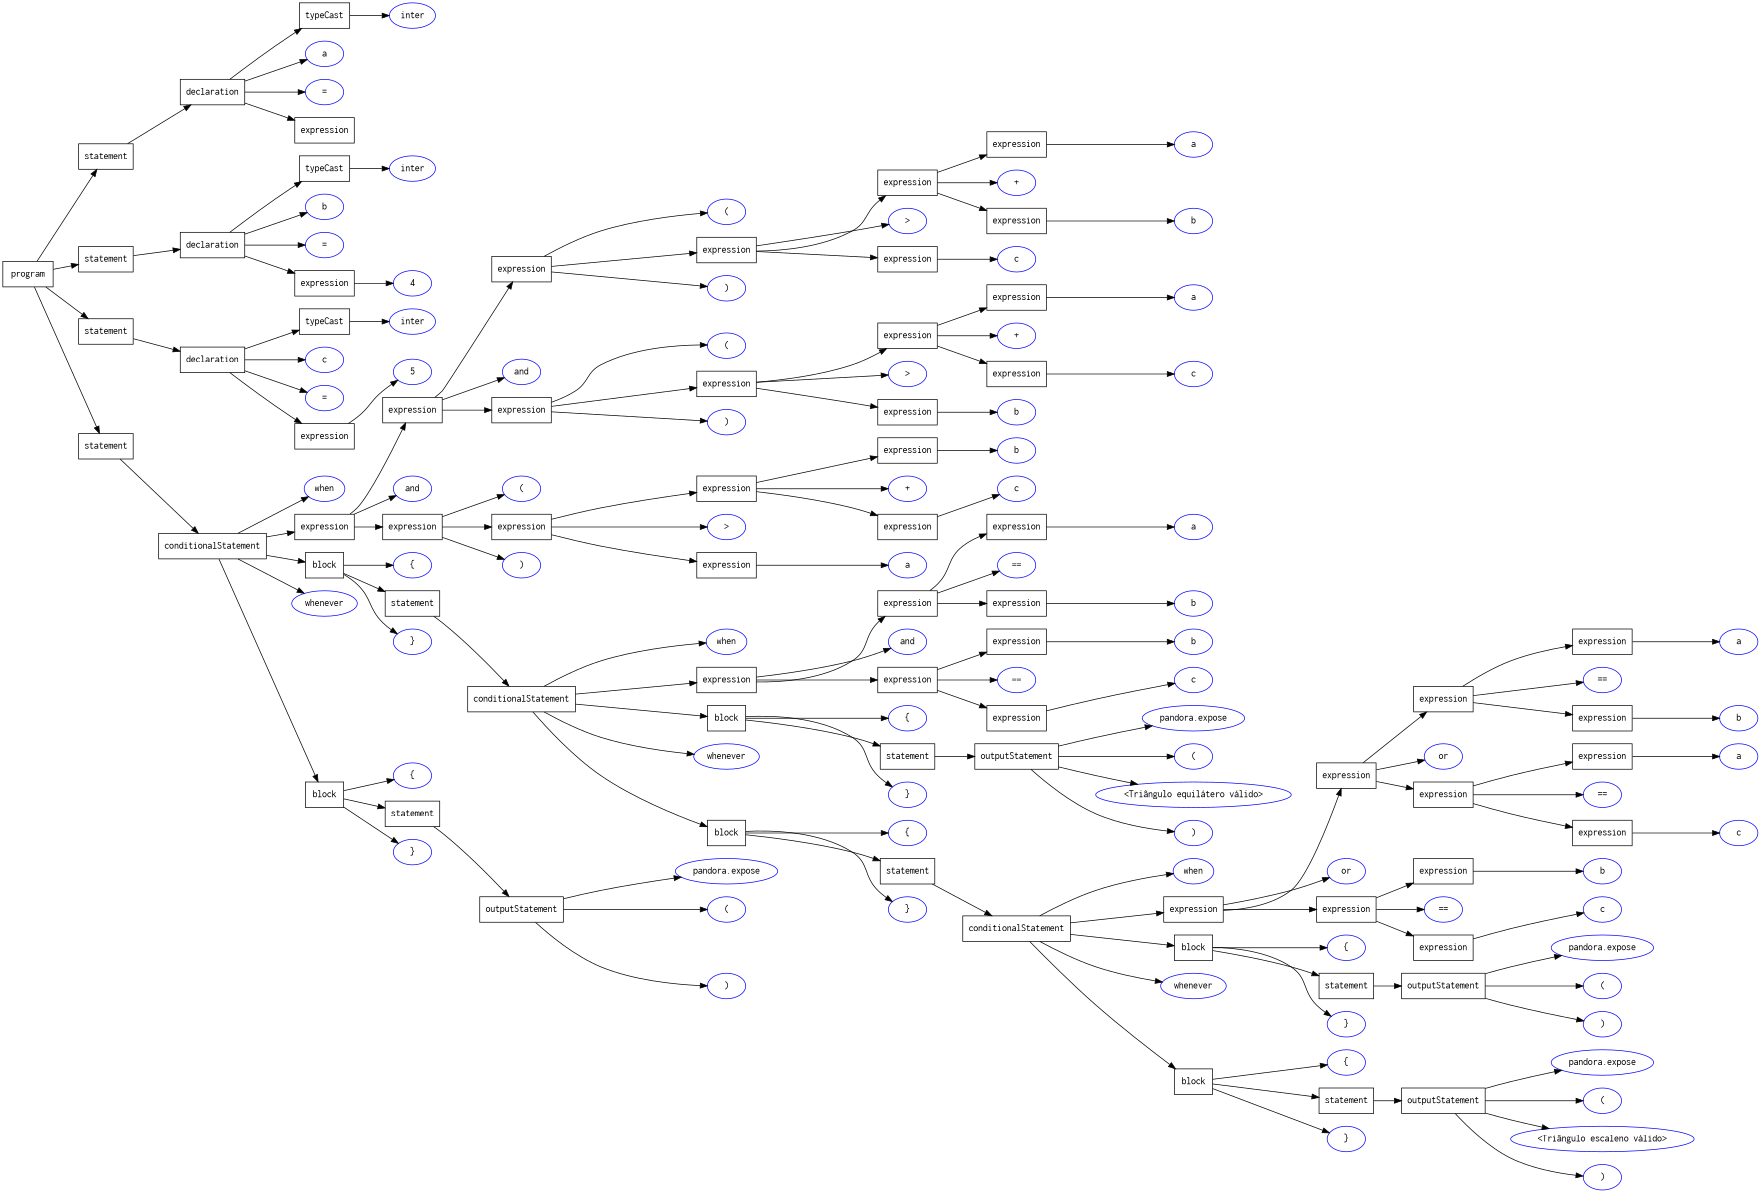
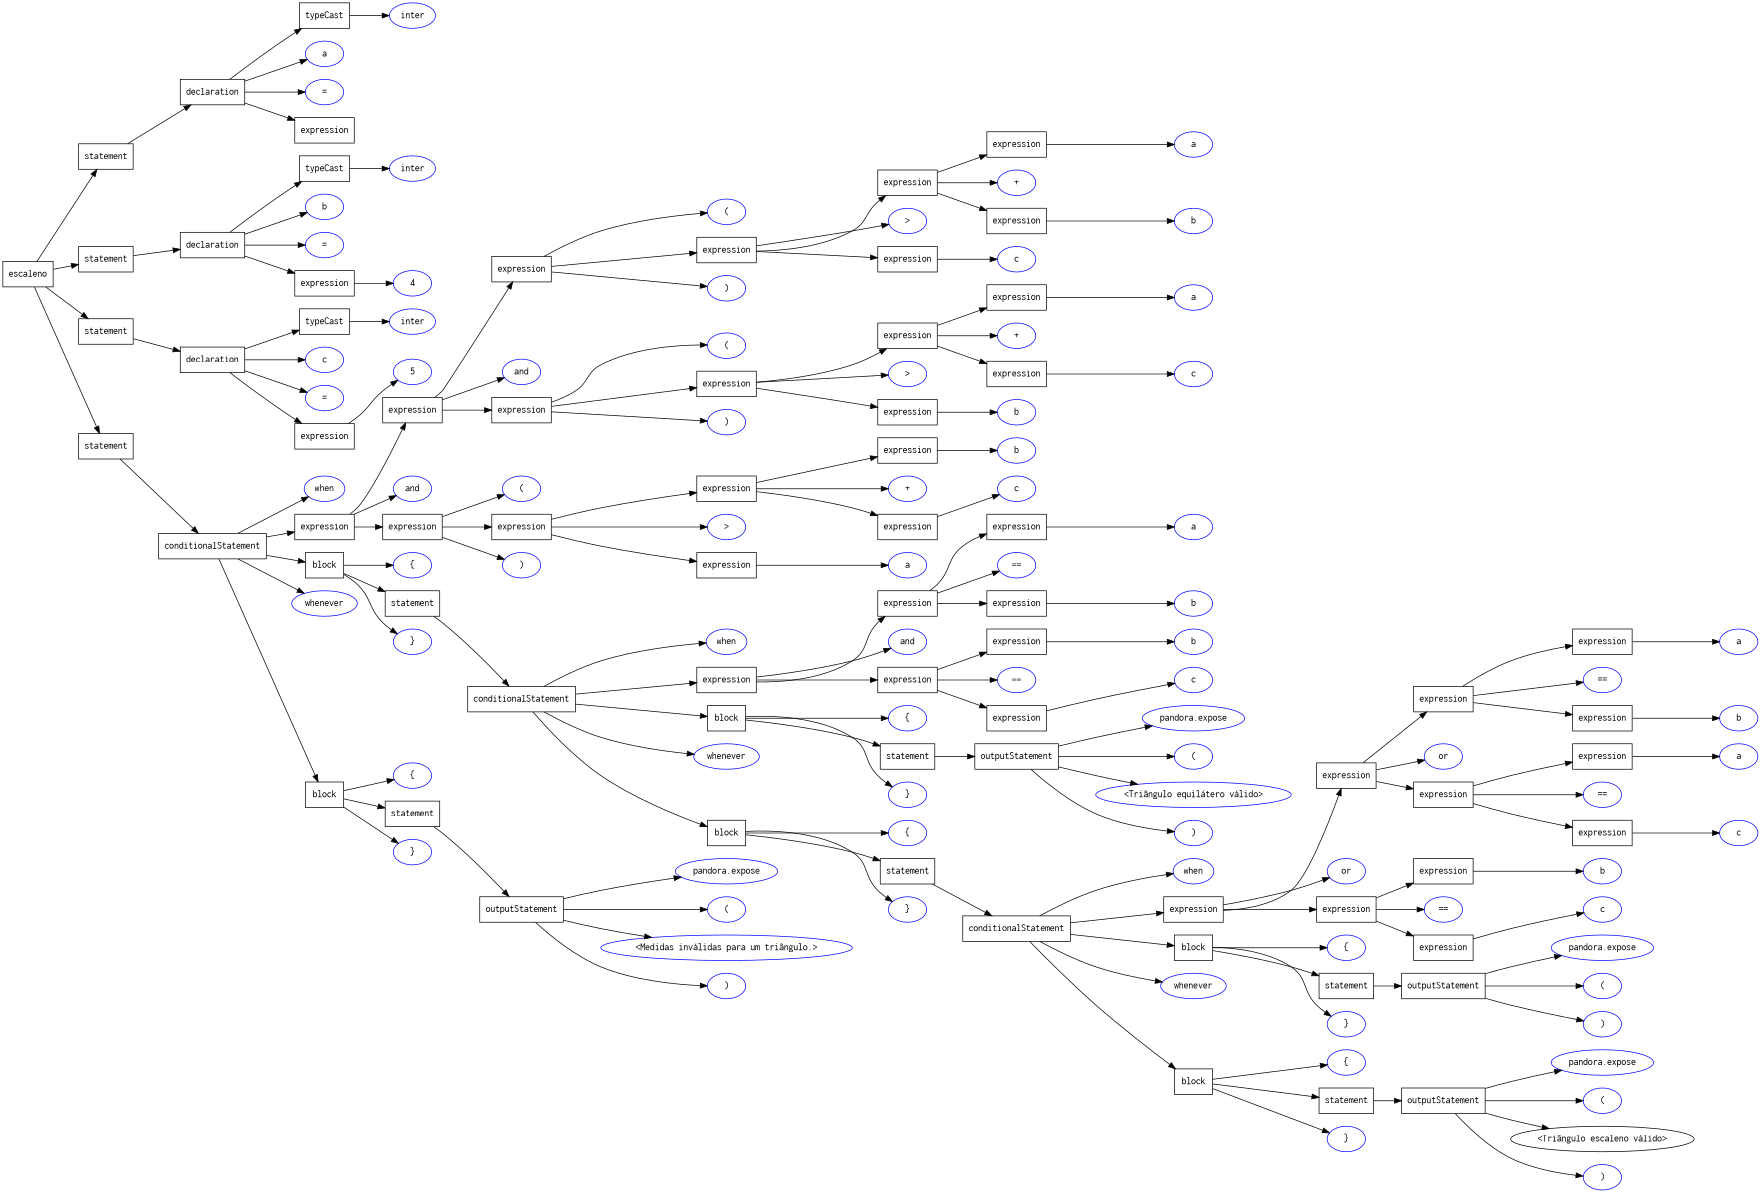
(28, 274) -> (28, 274)
none -> (727, 948)
(1602, 1139) -> (1602, 1139)
